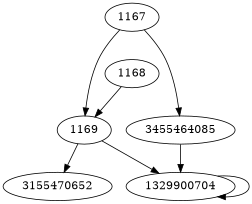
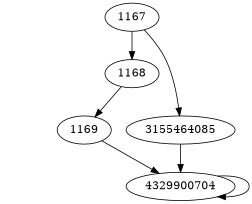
(96, 66) -> (132, 42)
(181, 130) -> (181, 130)
(58, 186) -> none
(181, 186) -> (181, 186)
